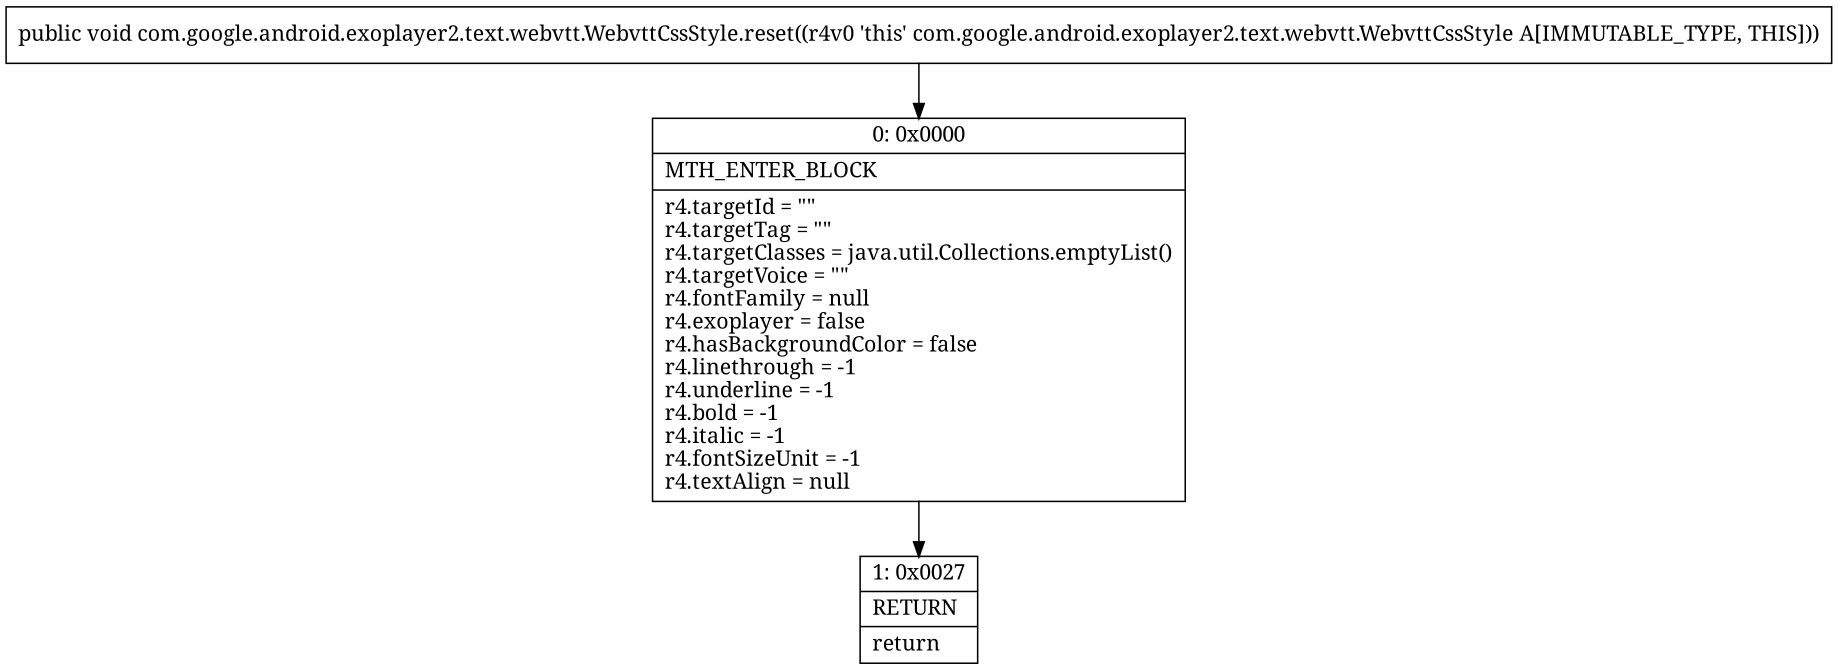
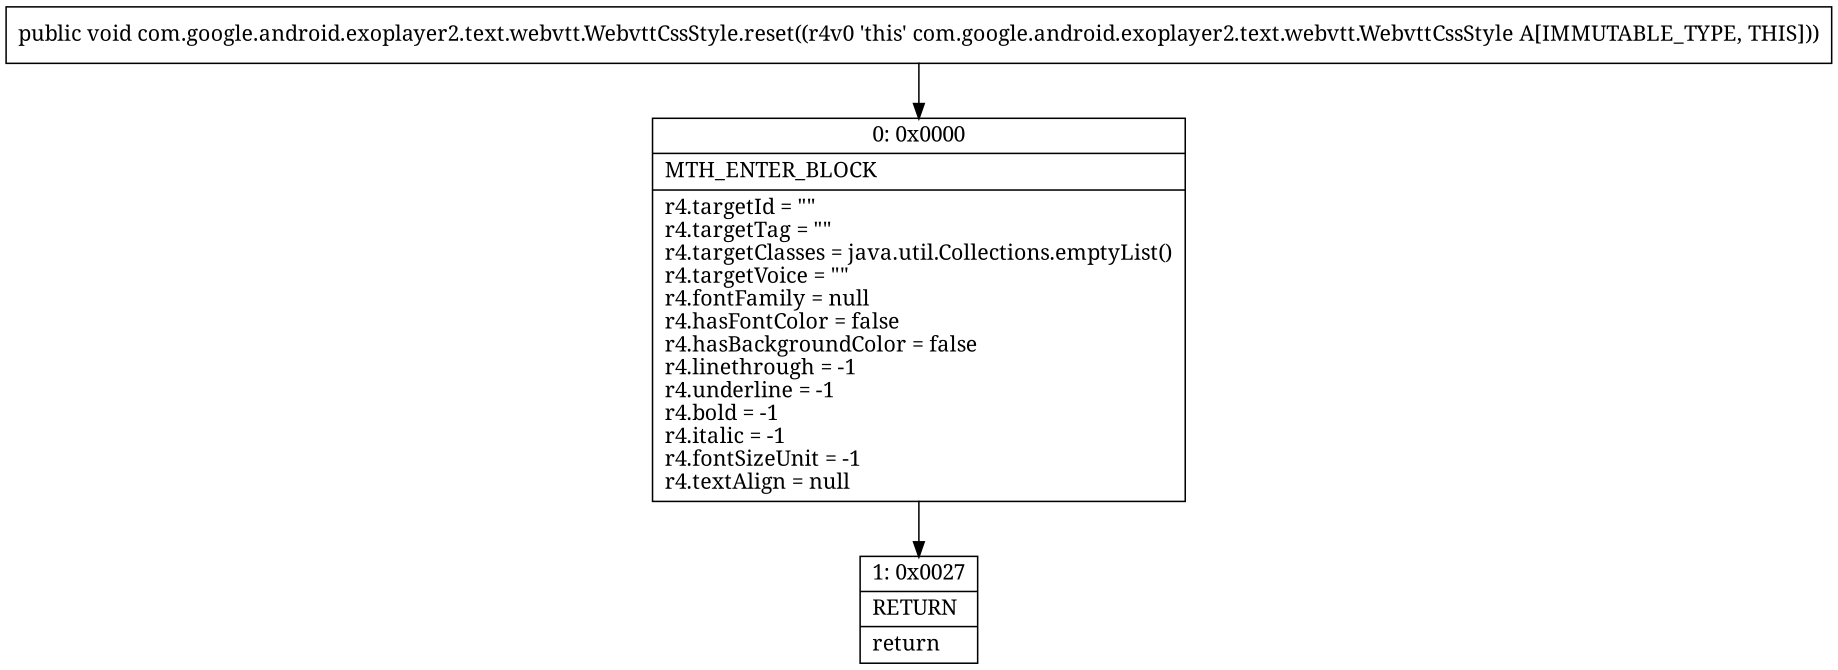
(765, 322) -> (782, 322)
